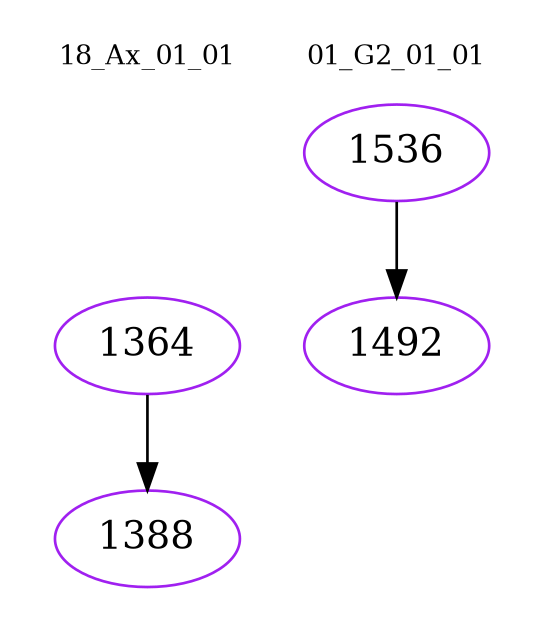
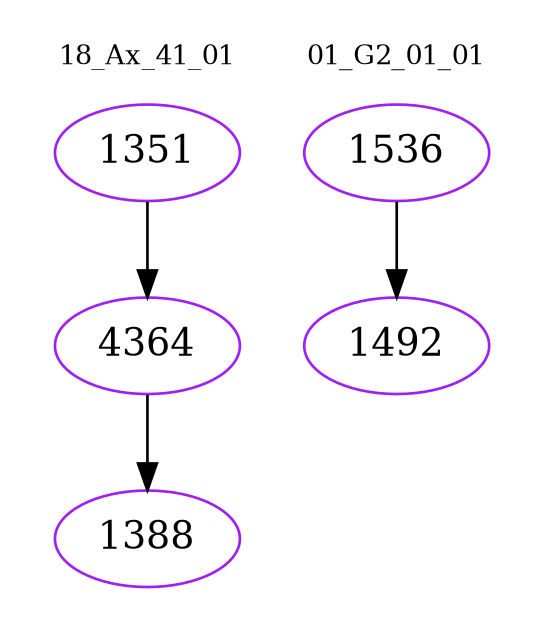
(147, 58) -> (147, 58)
none -> (147, 153)
(147, 346) -> (147, 346)
